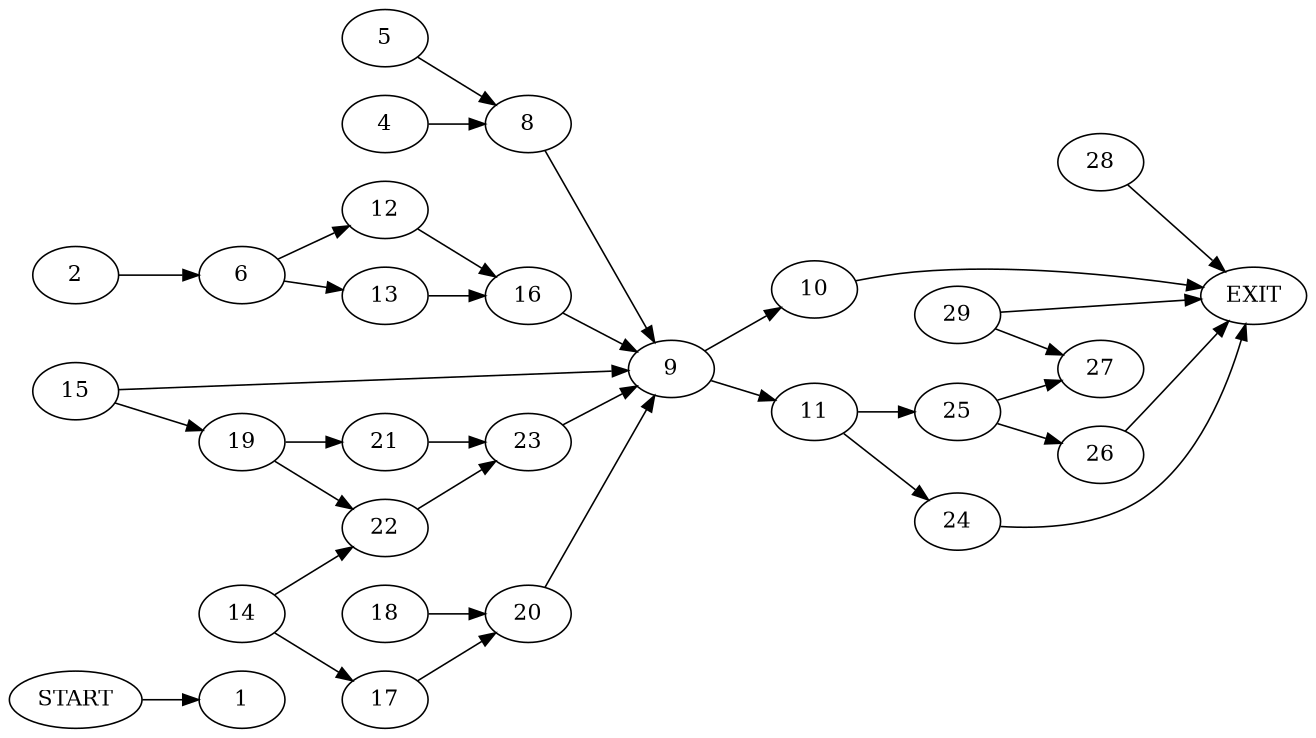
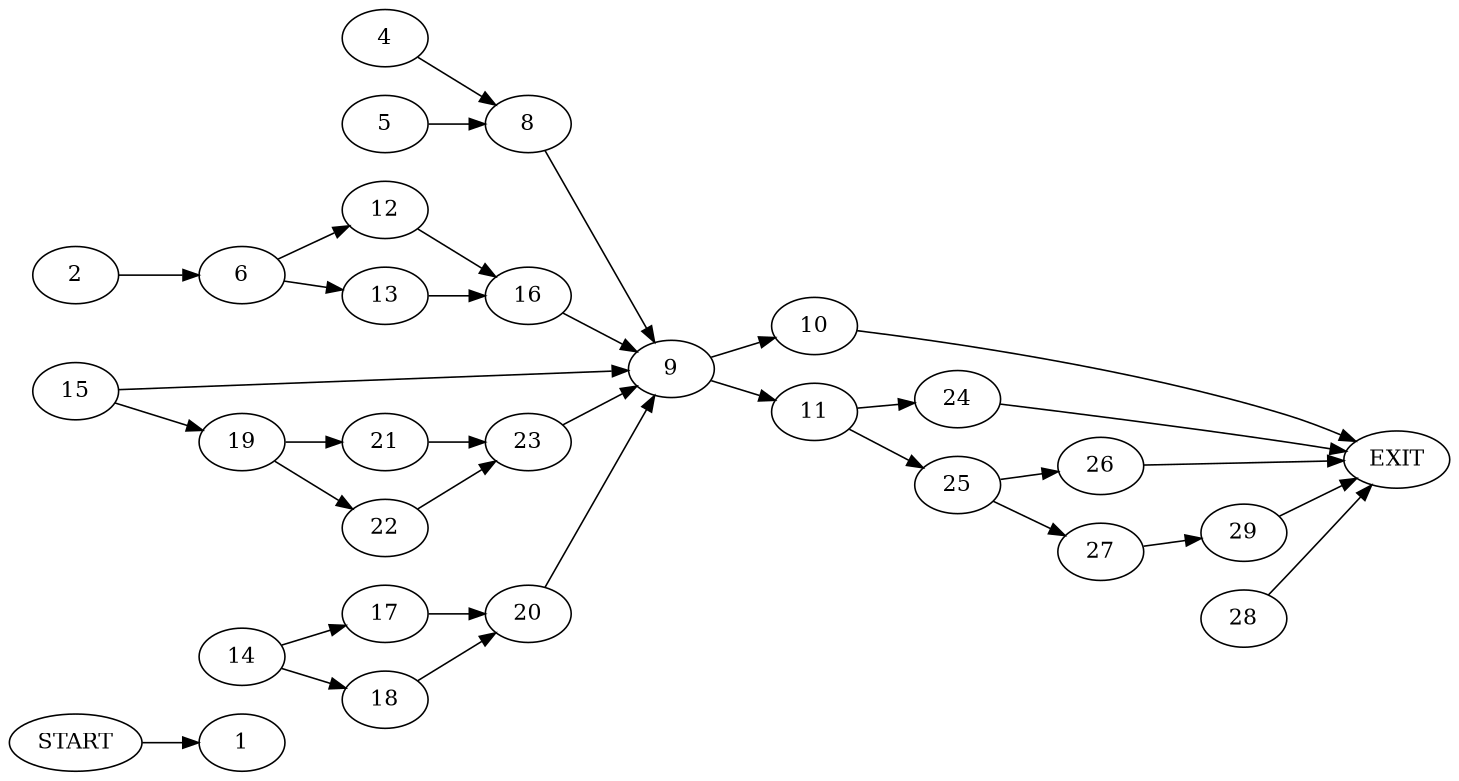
(1021, 339) -> (1165, 543)
(307, 575) -> (306, 676)
